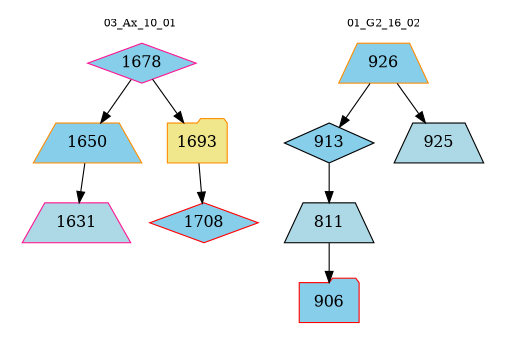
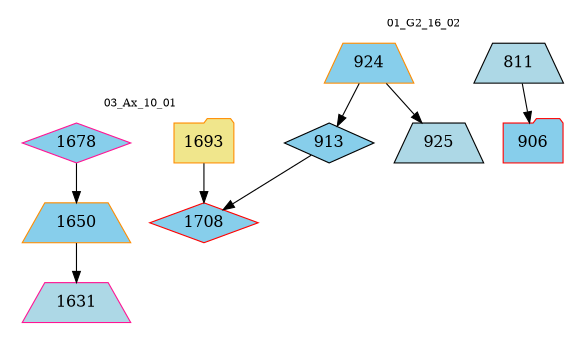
(383, 63) -> (369, 63)
(165, 96) -> none
(329, 177) -> (274, 178)
